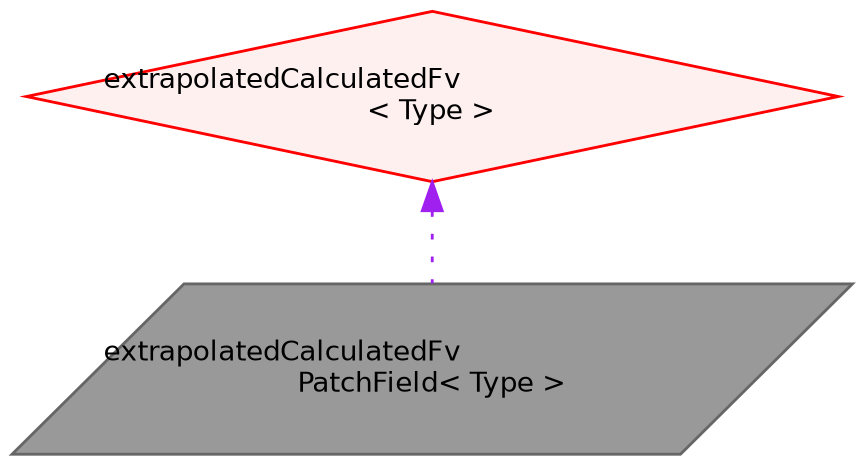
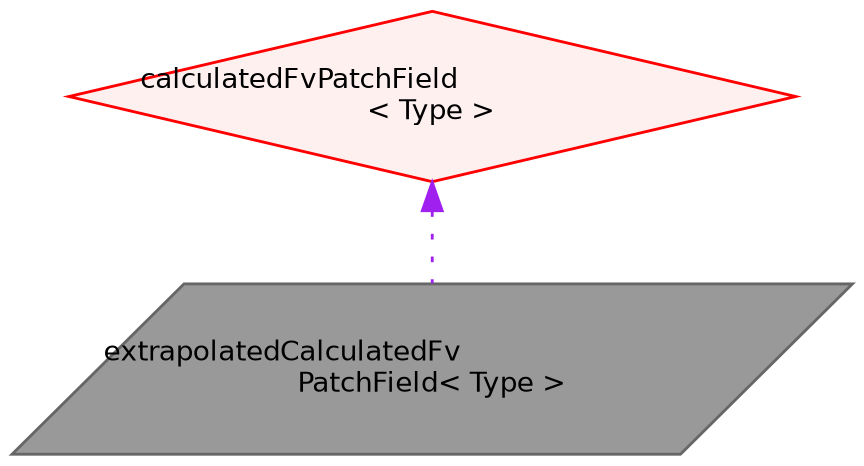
(432, 97) -> (432, 97)
